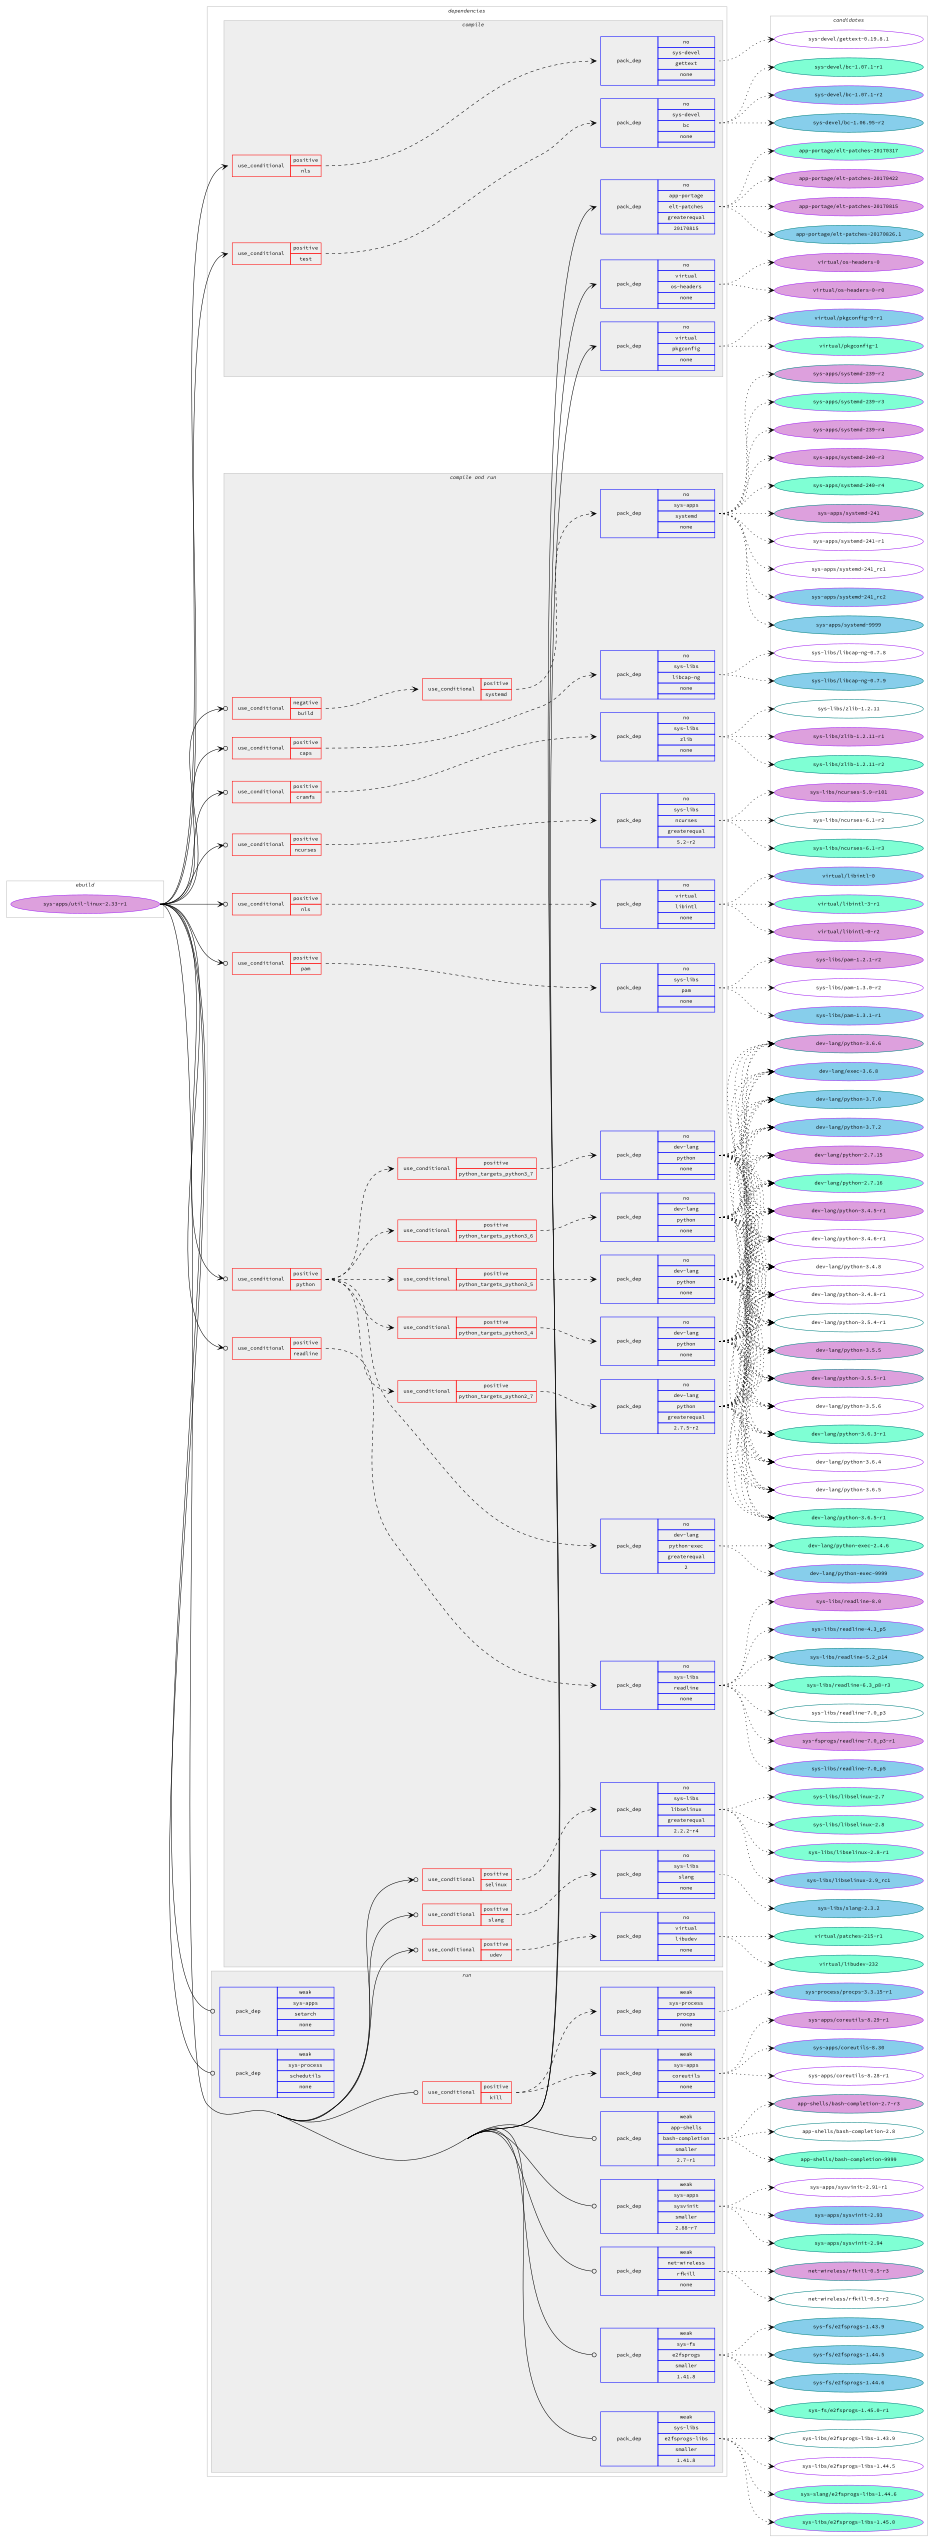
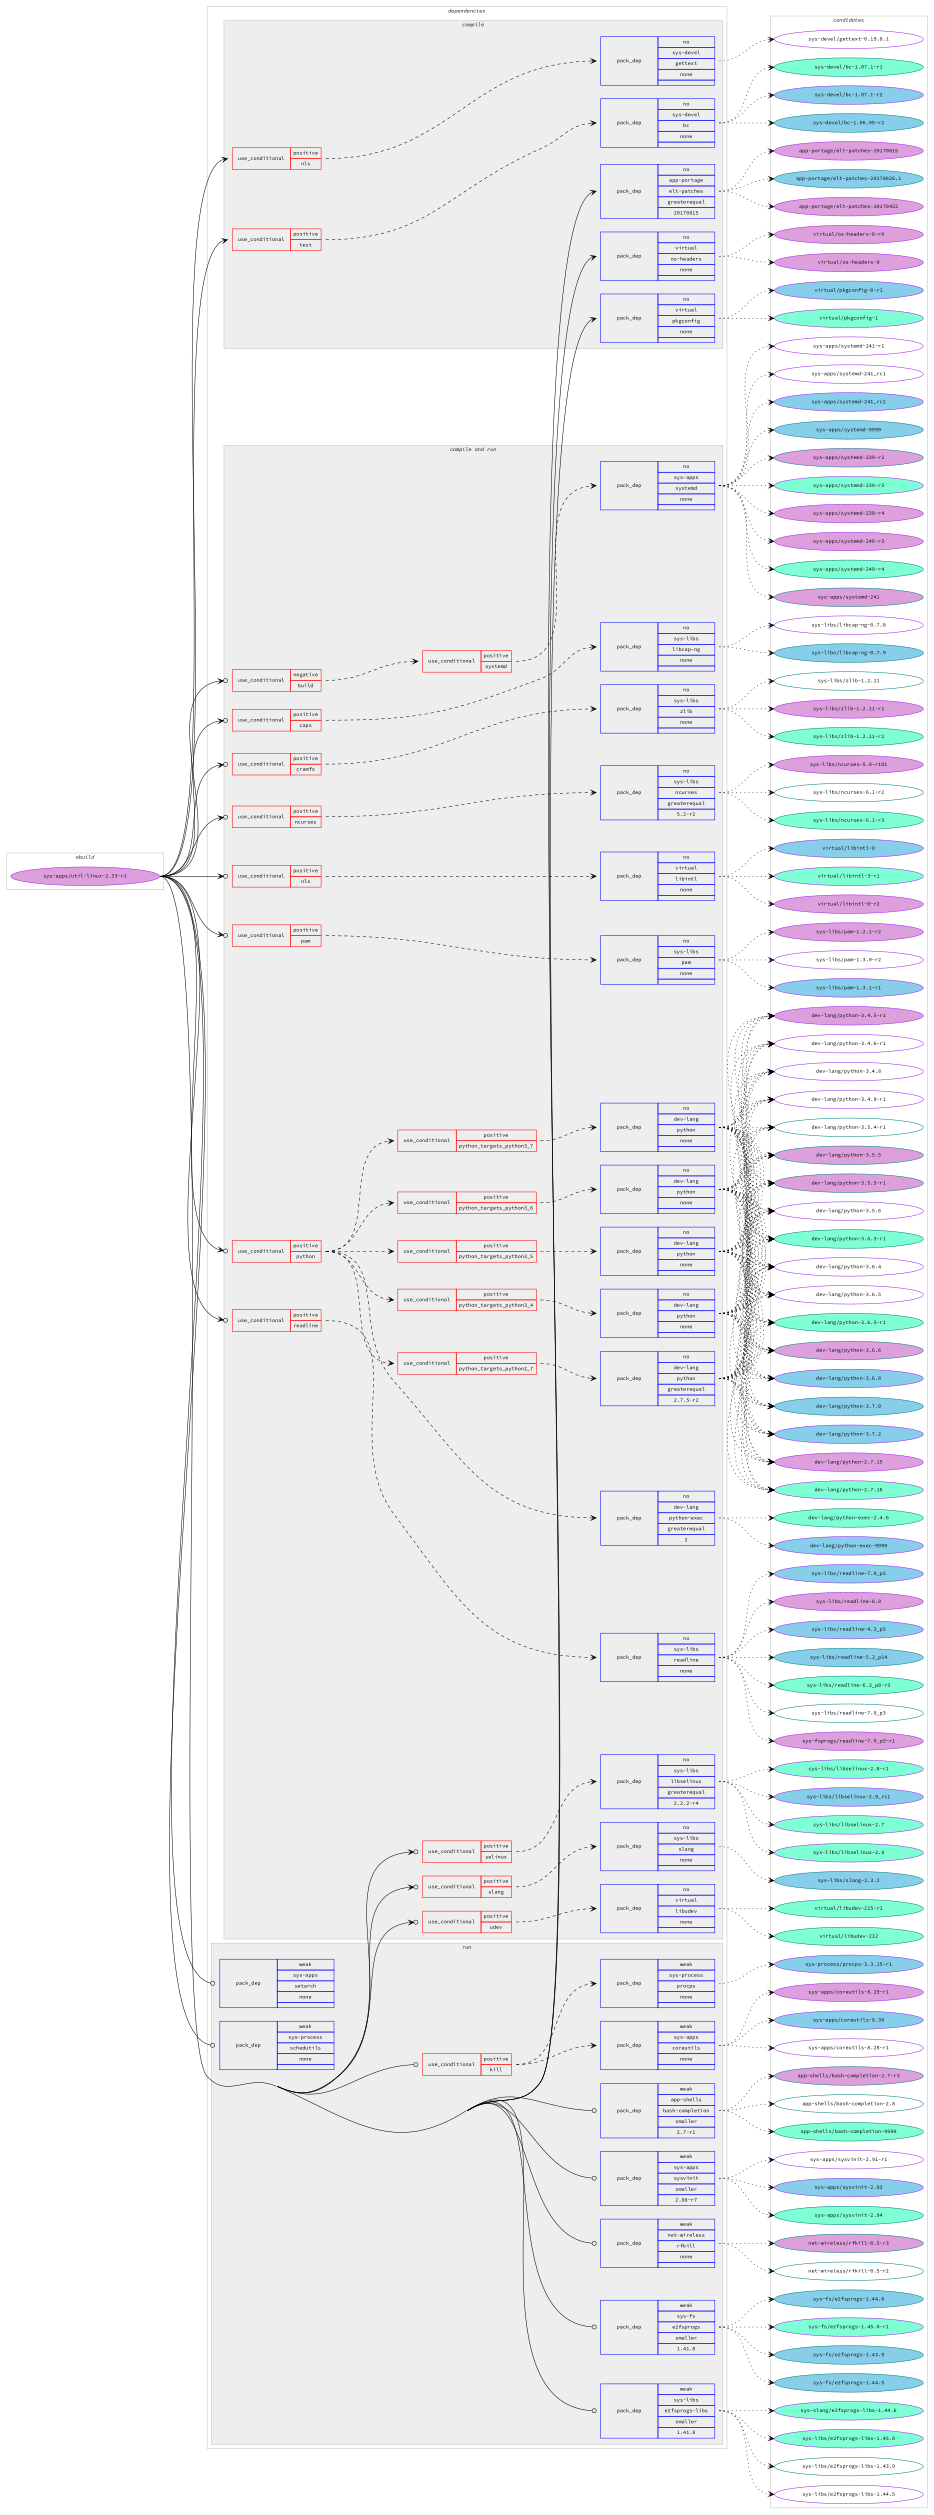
(849, 151) -> none
(849, 1072) -> (849, 1378)
(849, 1936) -> (849, 1909)
(849, 2411) -> (849, 2327)
